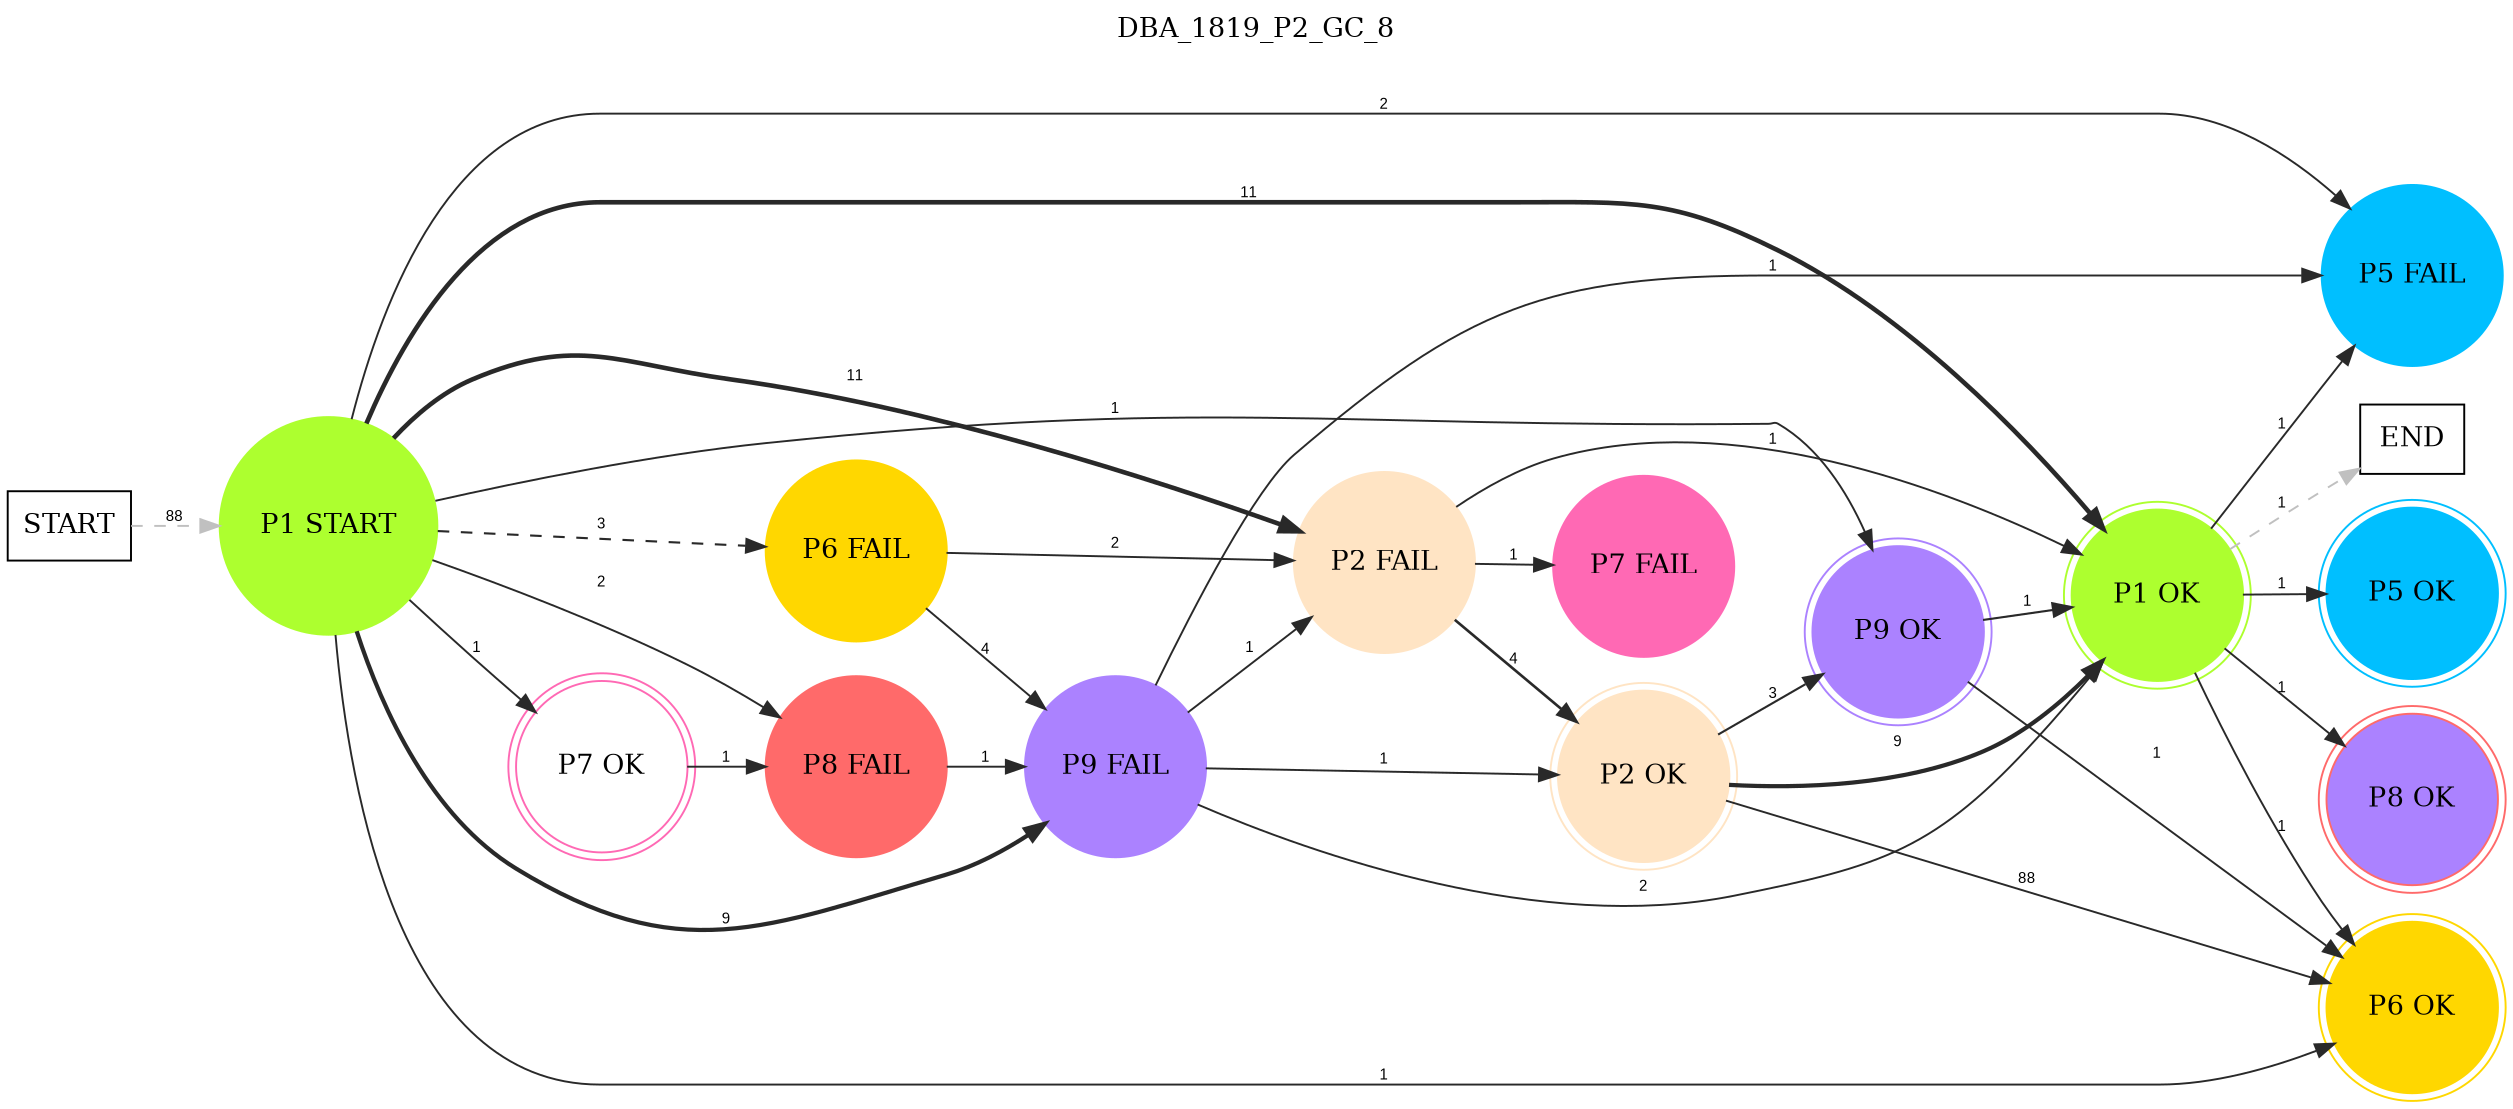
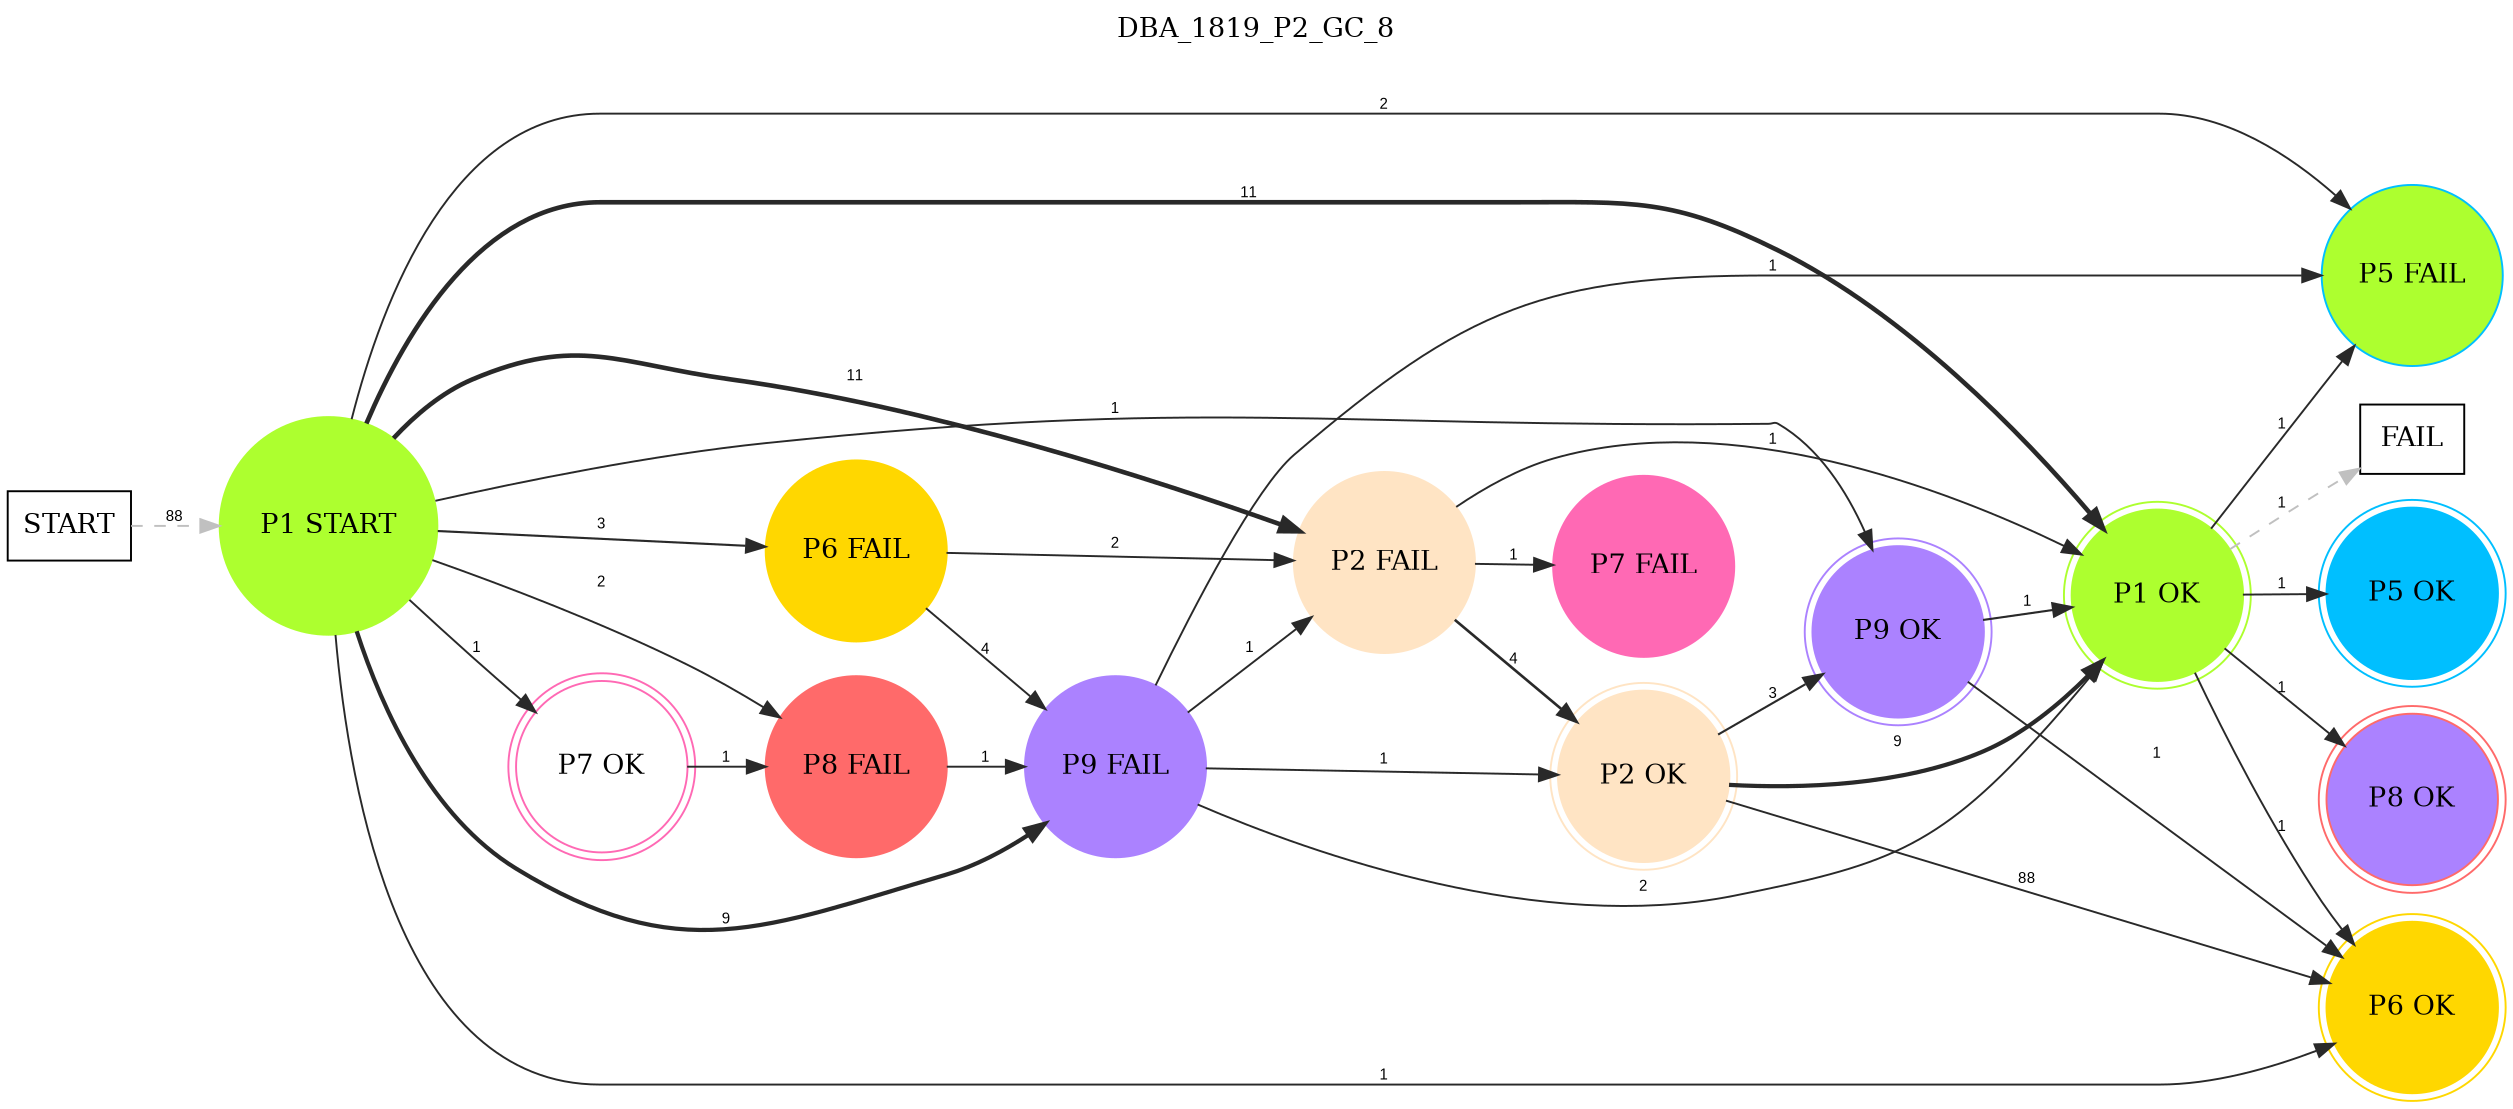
(2412, 275) -> (2412, 275)
(2412, 439) -> (2412, 439)
(592, 538) -> (592, 538)
